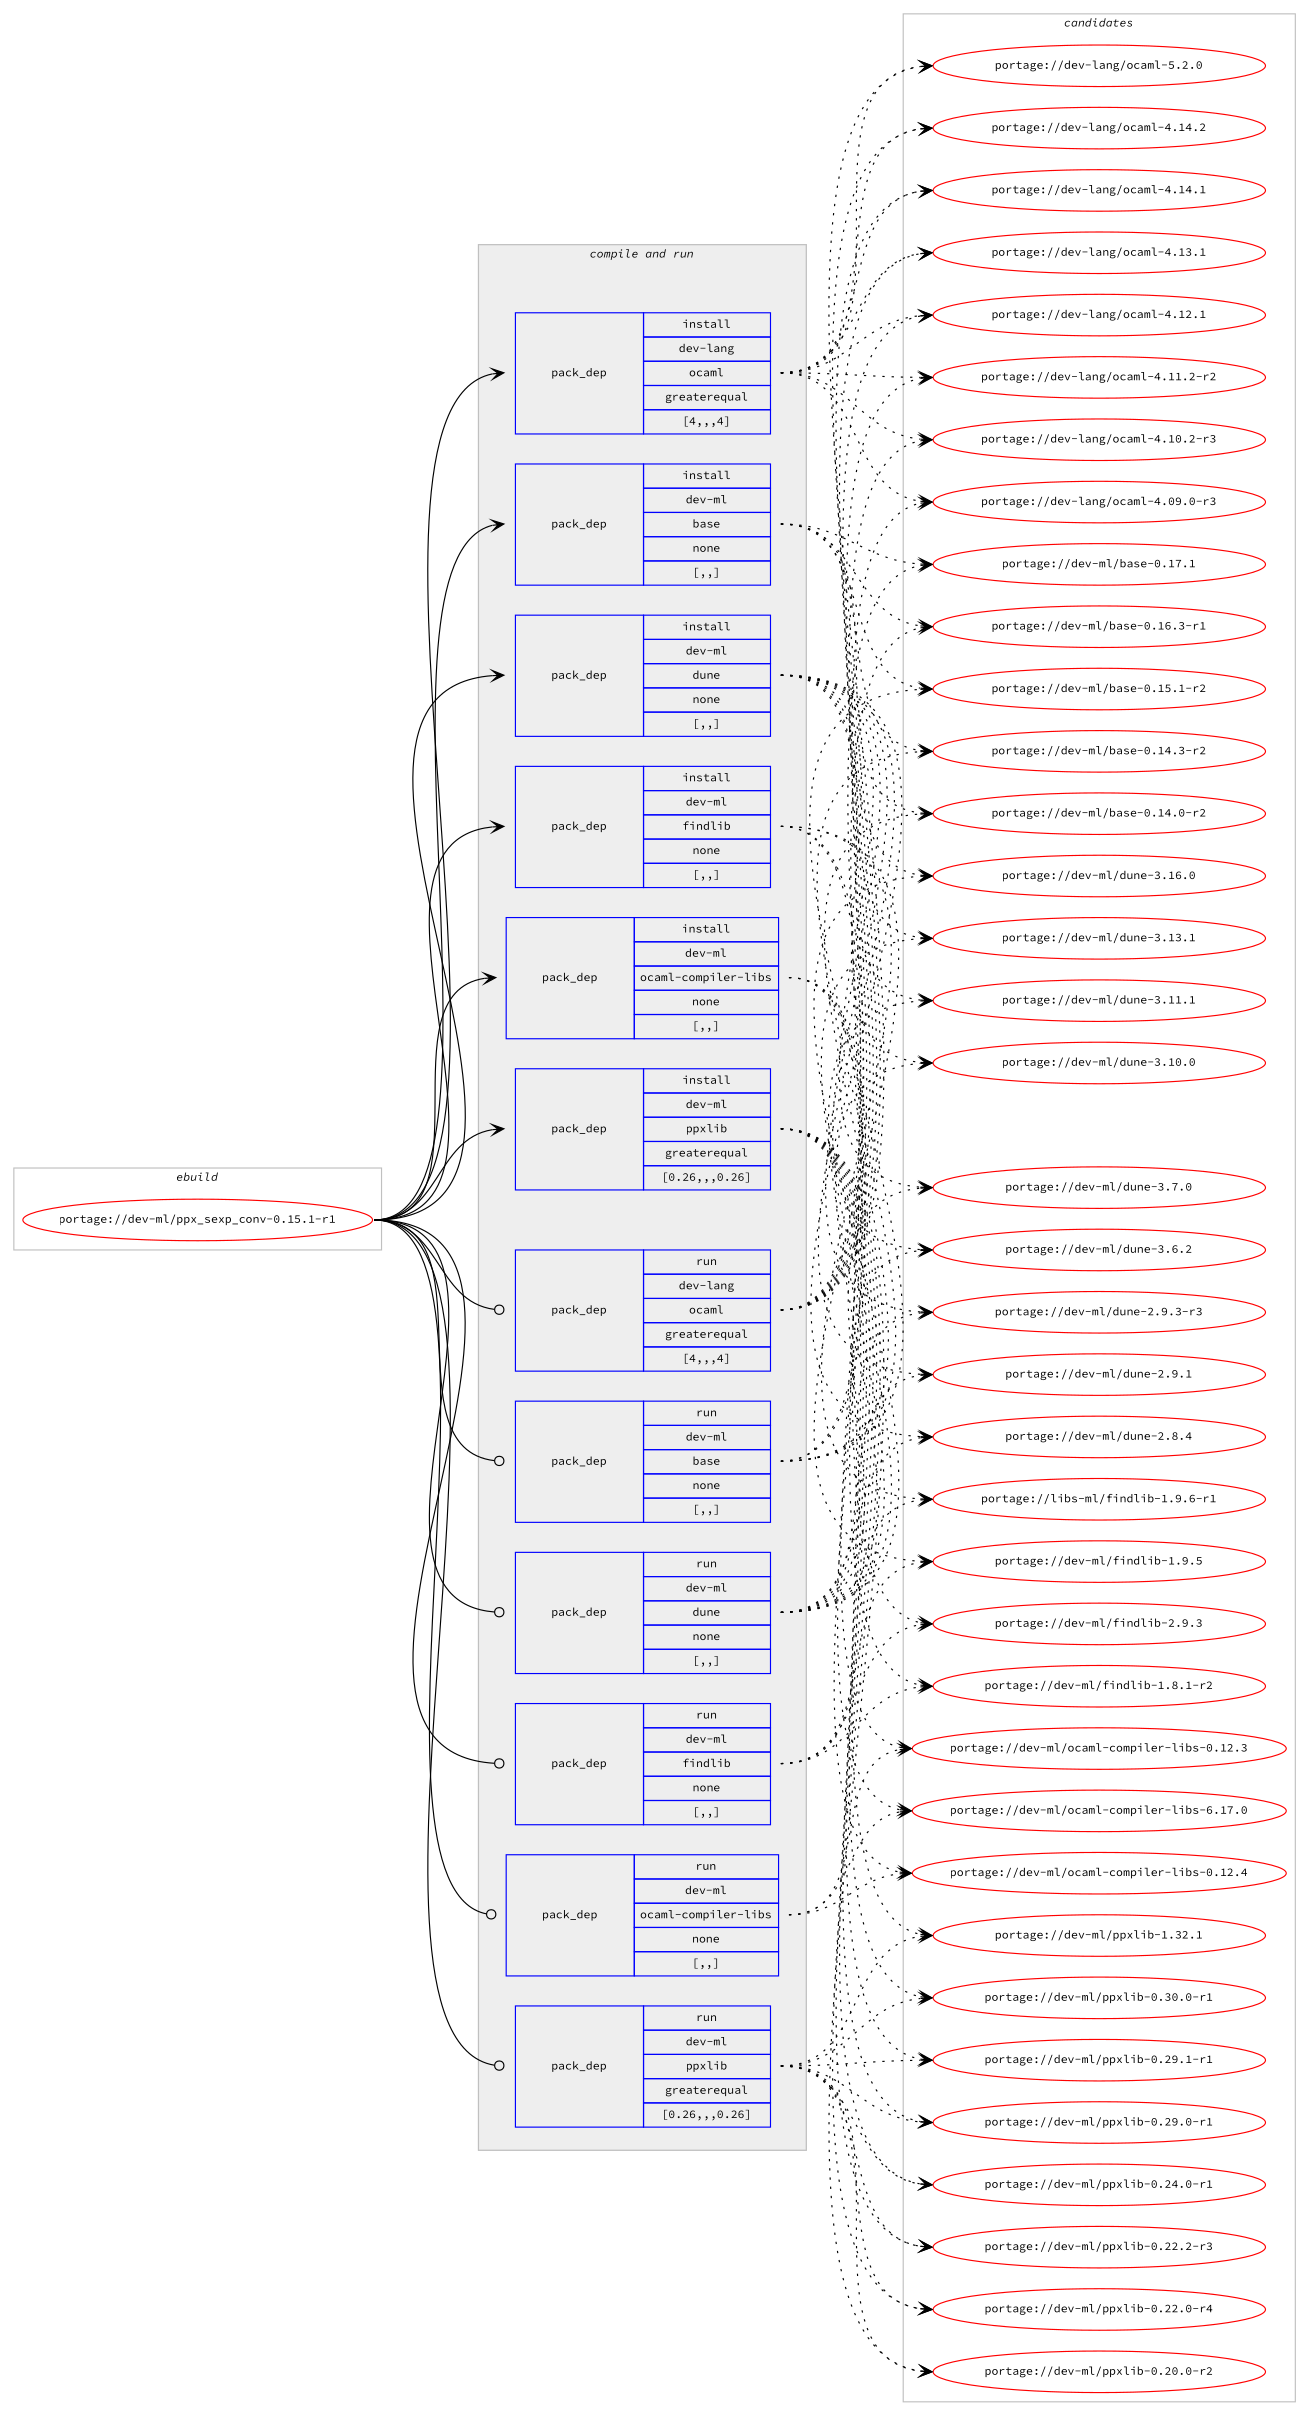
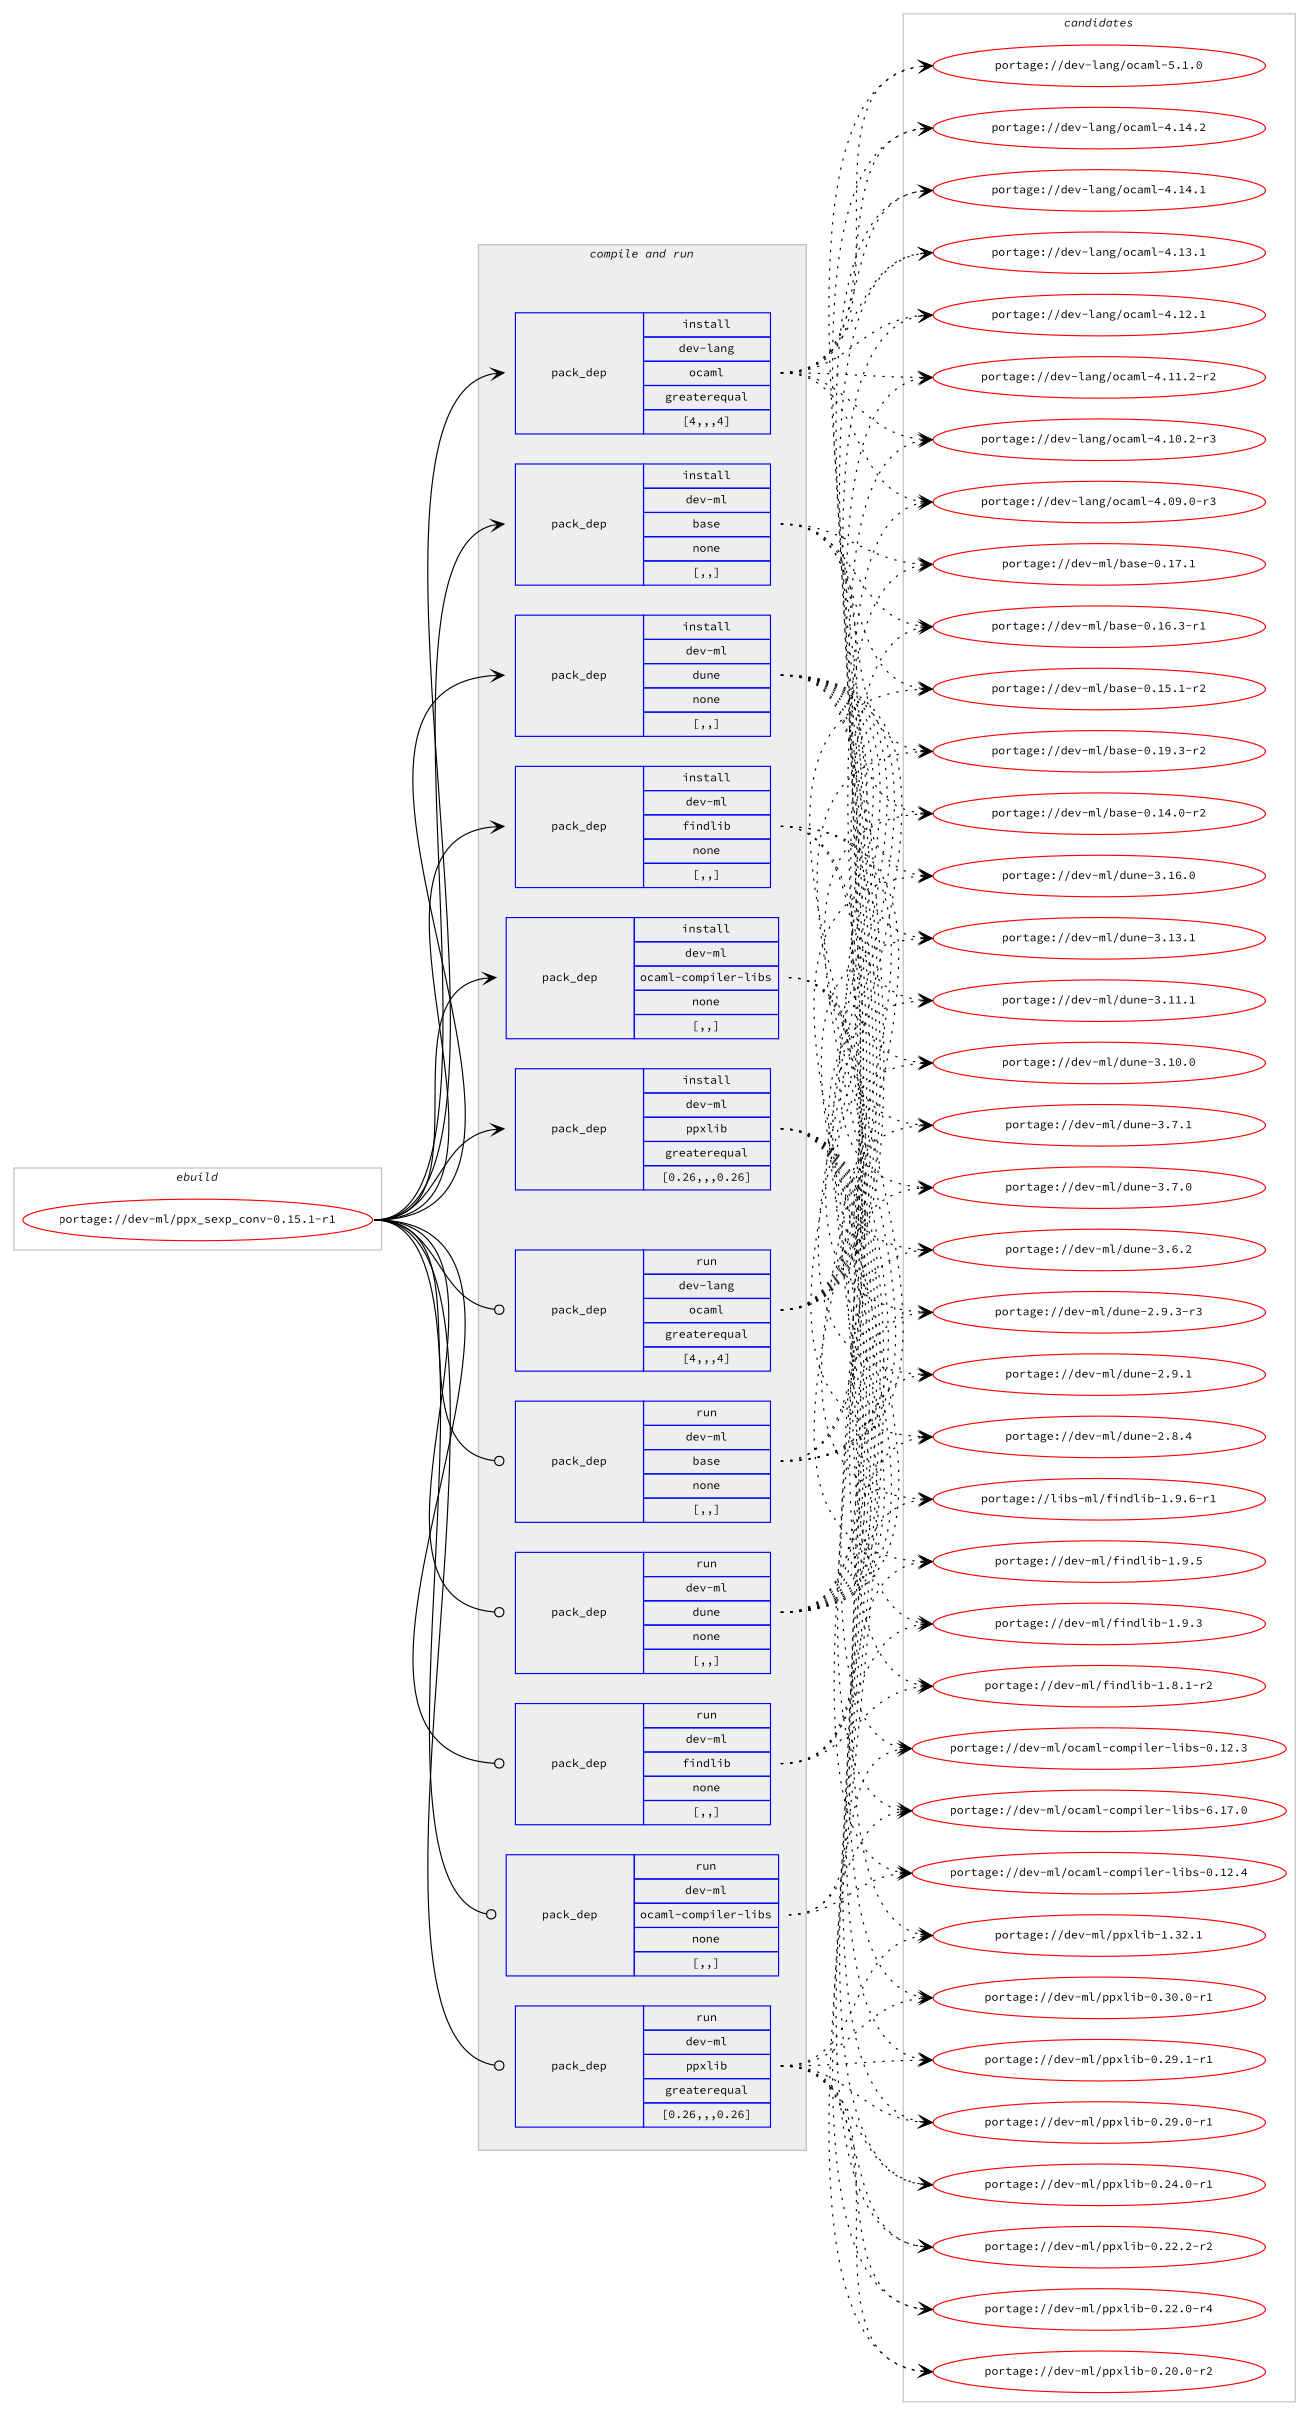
(1099, 66) -> (1099, 66)
(1099, 751) -> (1099, 751)
none -> (1099, 1125)
(1099, 1624) -> (1099, 1624)
(1099, 2247) -> (1099, 2247)
